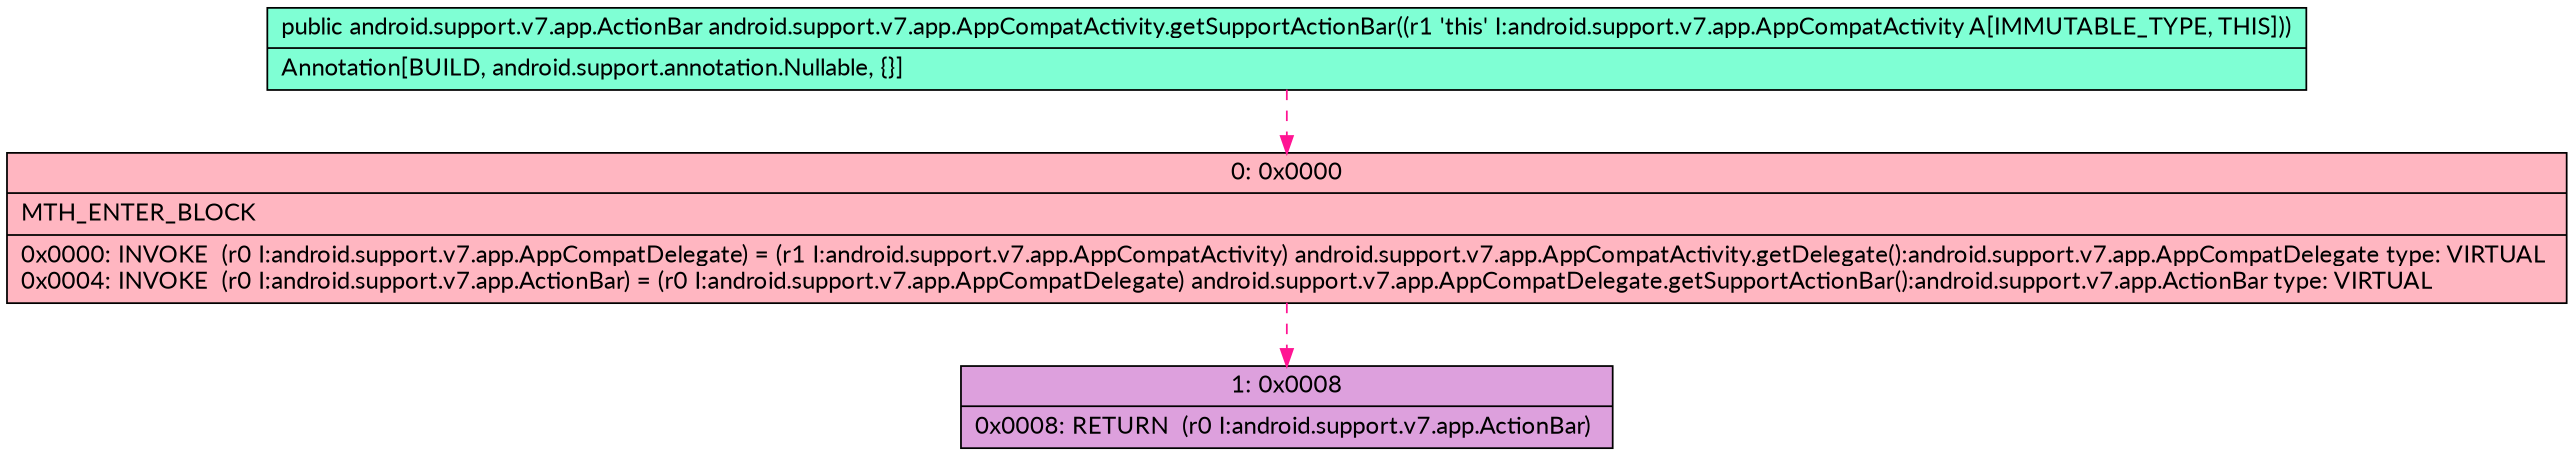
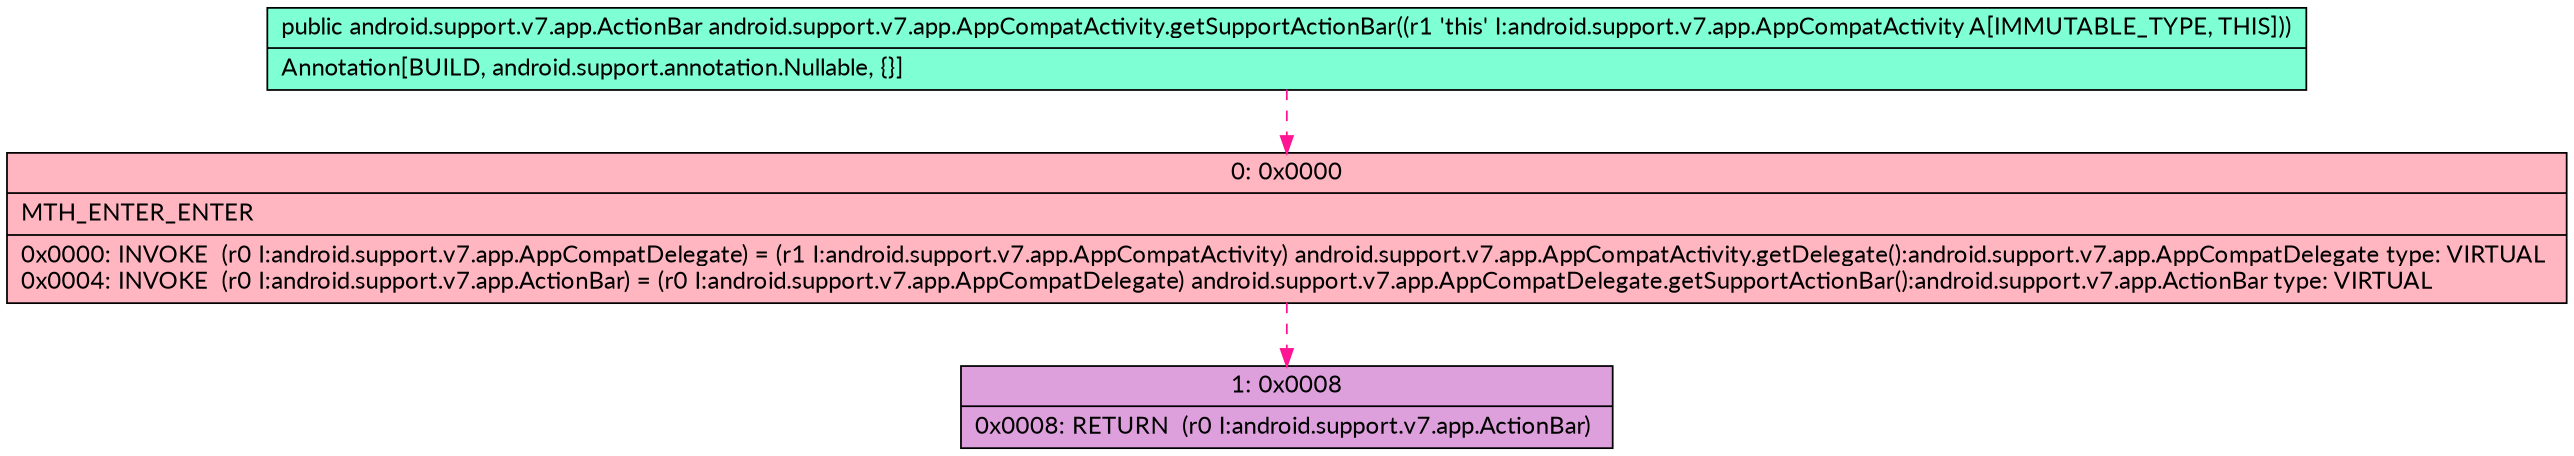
(139, 213) -> (138, 213)
